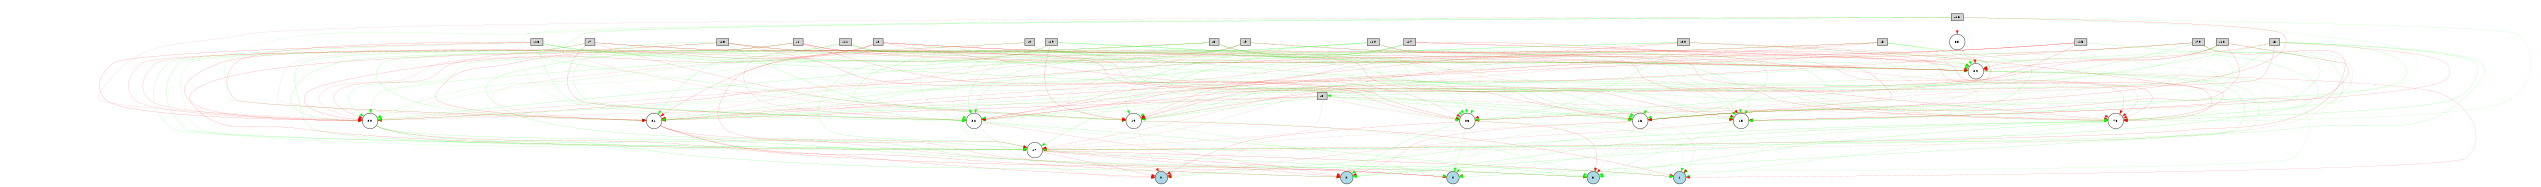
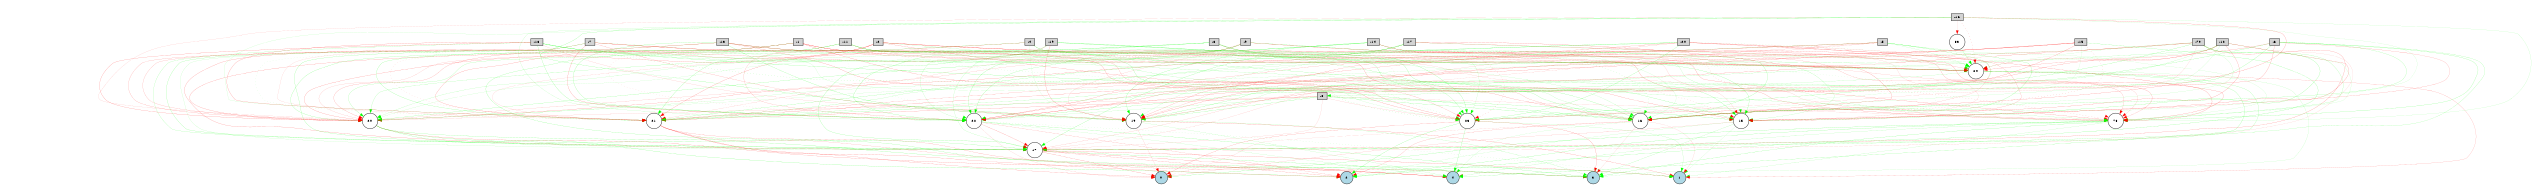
(1691, 52) -> (1691, 52)
(1999, 66) -> (1999, 66)
(732, 132) -> (1003, 134)
